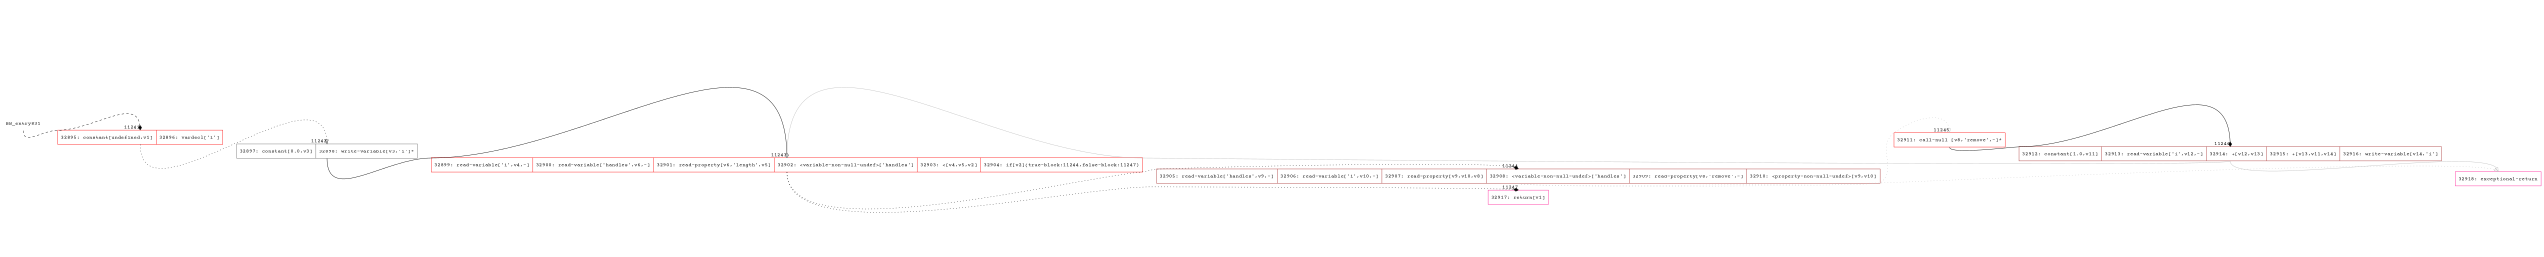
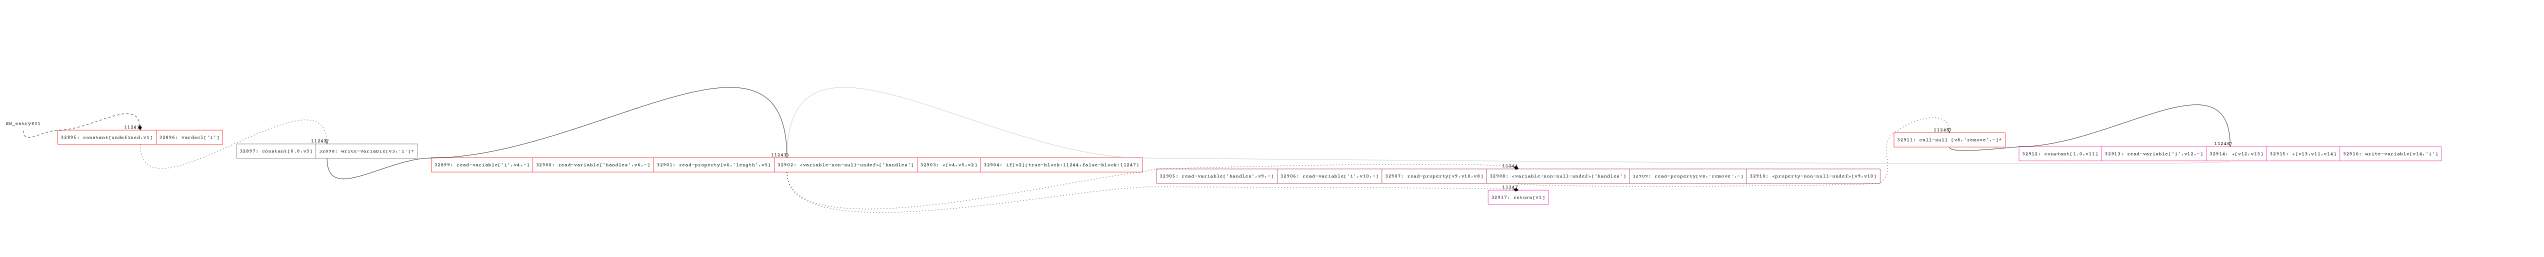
(2102, 130) -> (2102, 130)
(2230, 154) -> (2230, 154)
(2498, 179) -> none
(1759, 186) -> (1759, 186)
